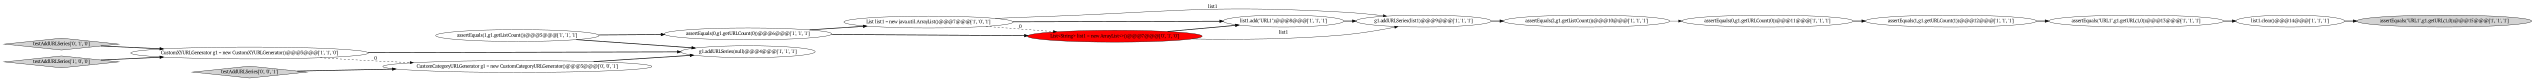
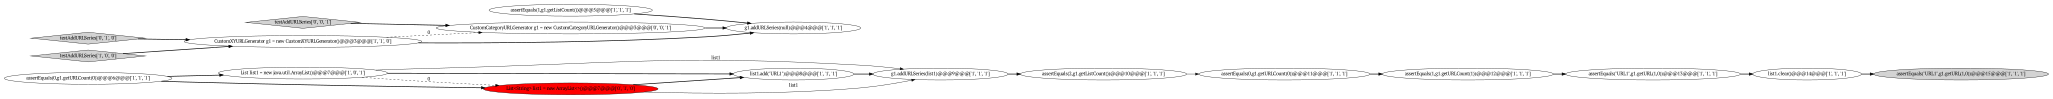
(630, 35) -> none
